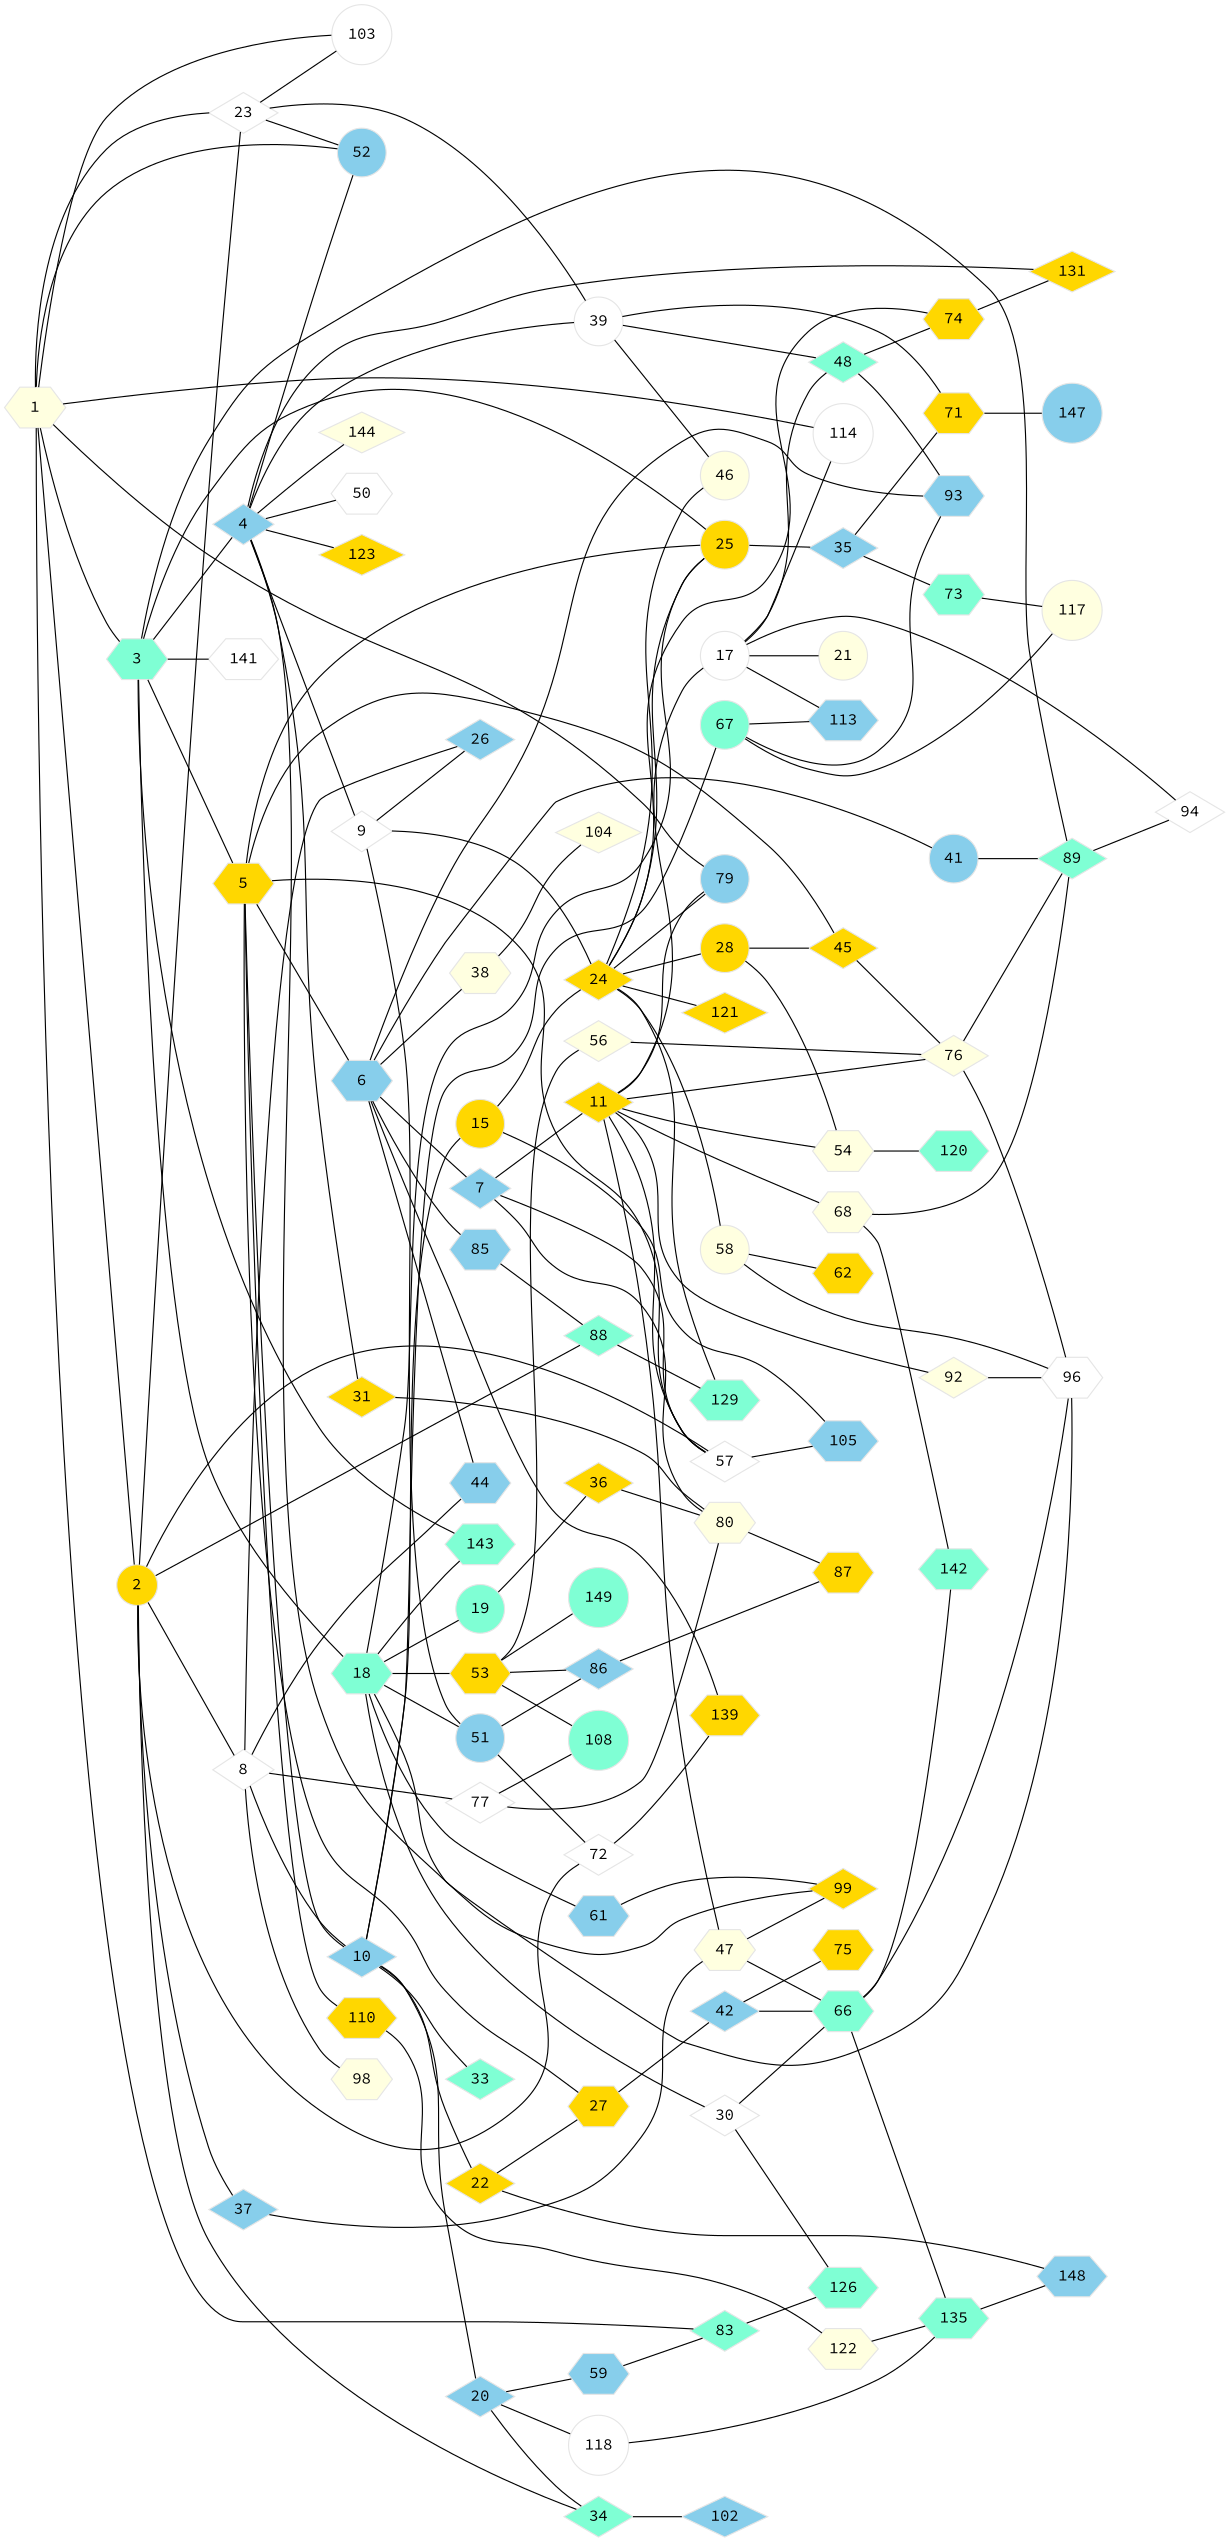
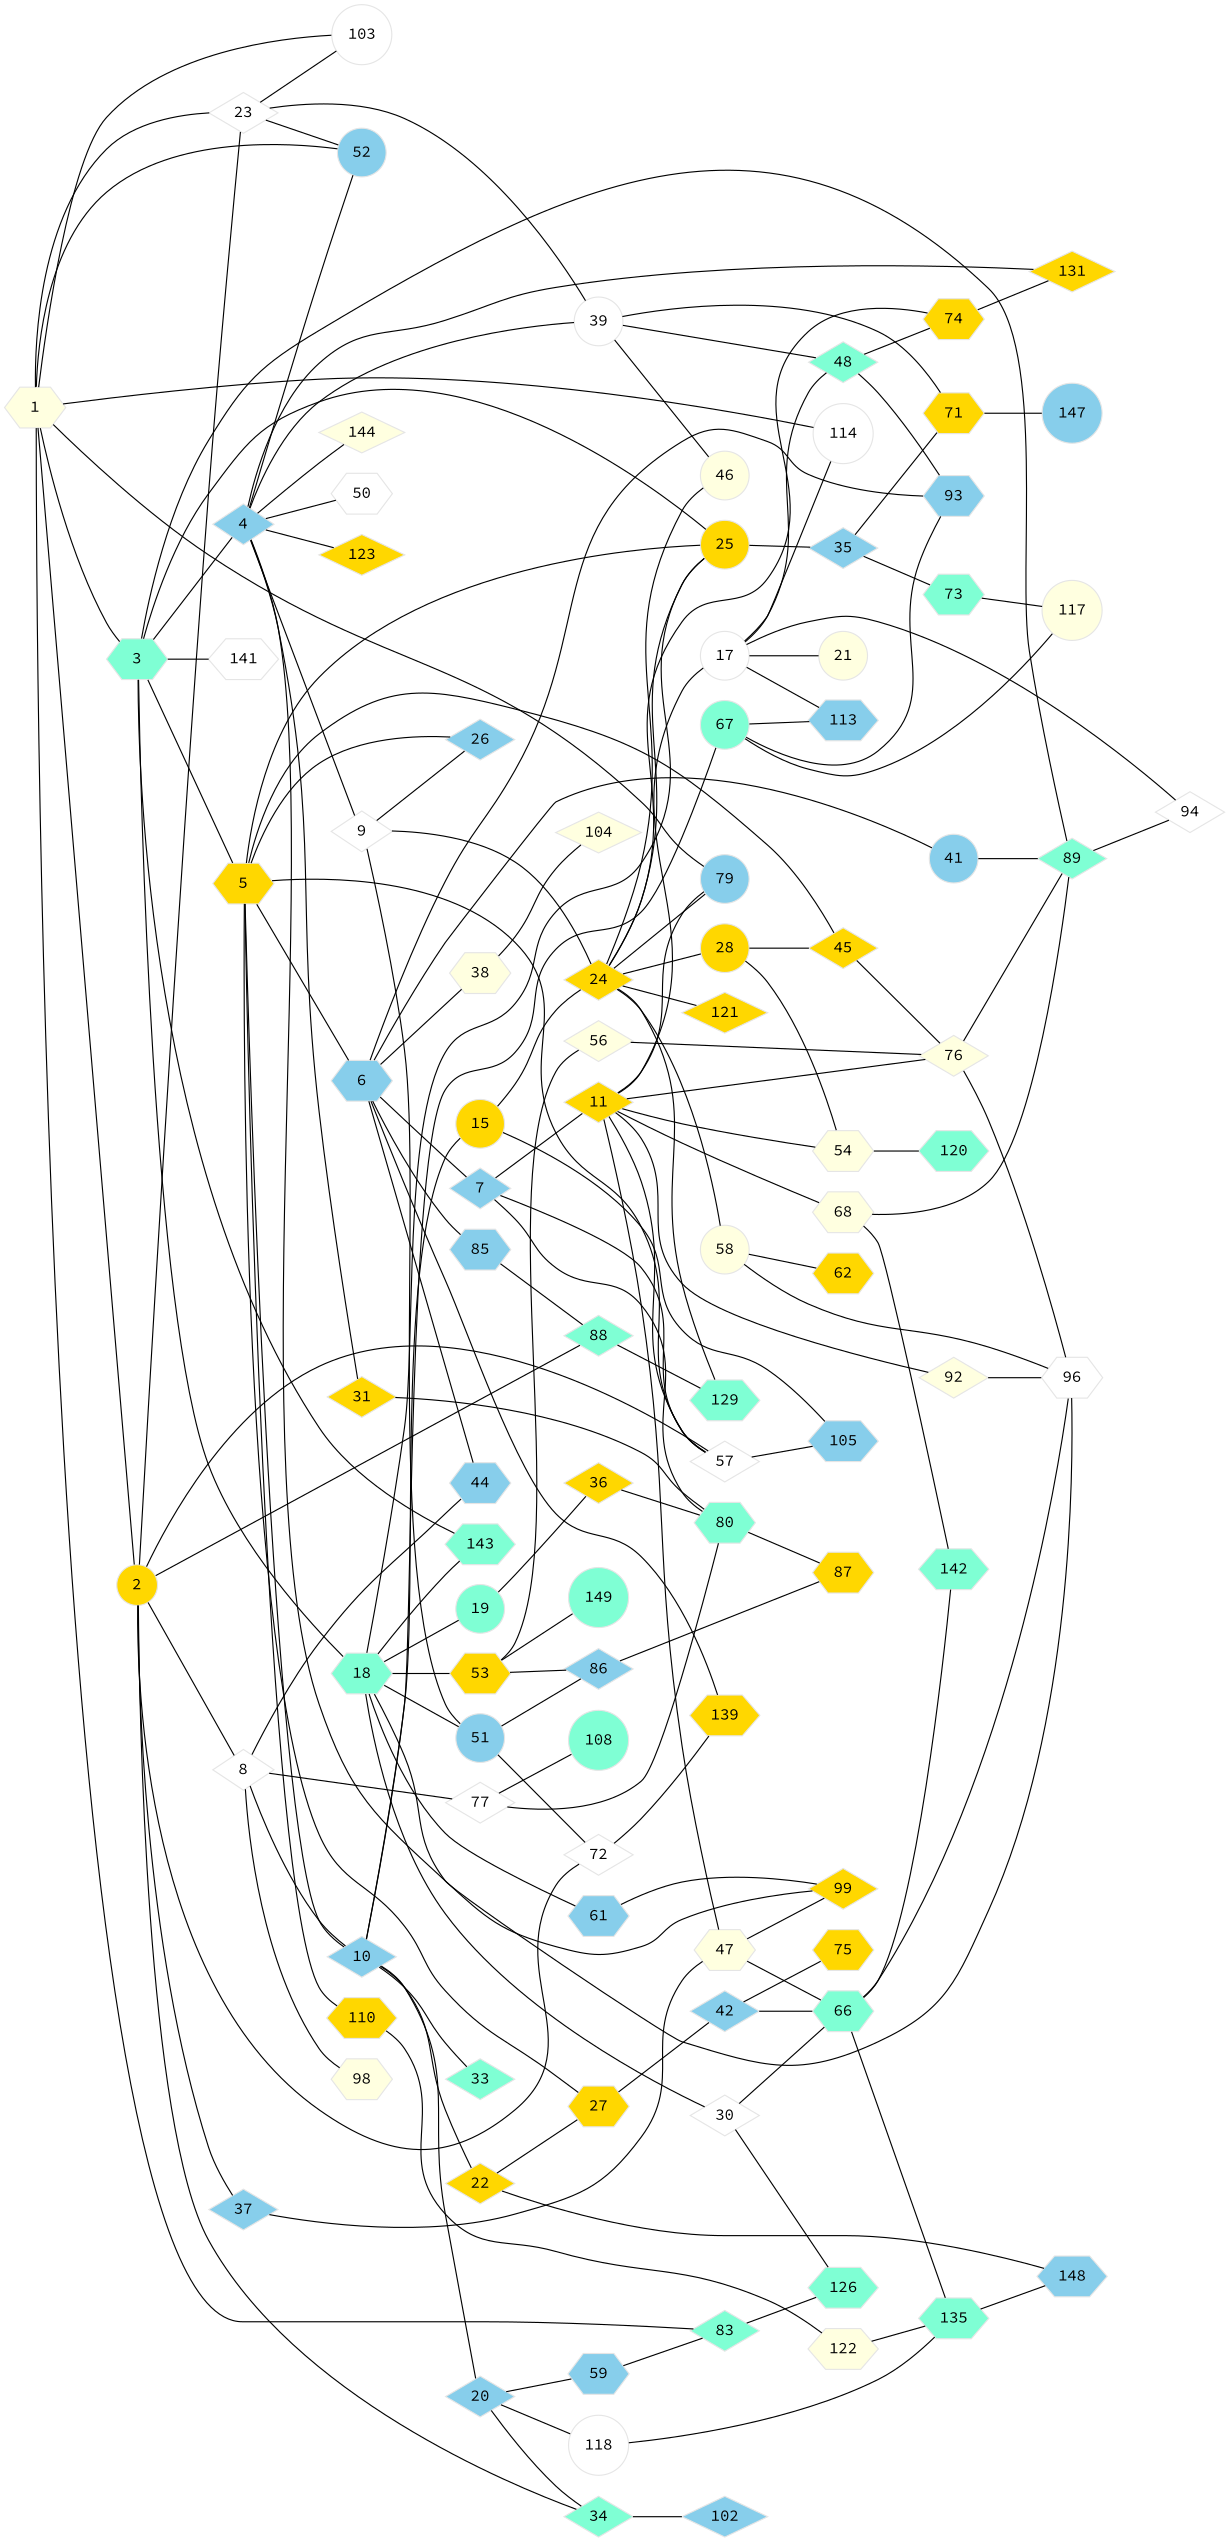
(264, 1198) -> (325, 760)
(725, 1523) -> (725, 1523)
(544, 1710) -> none
